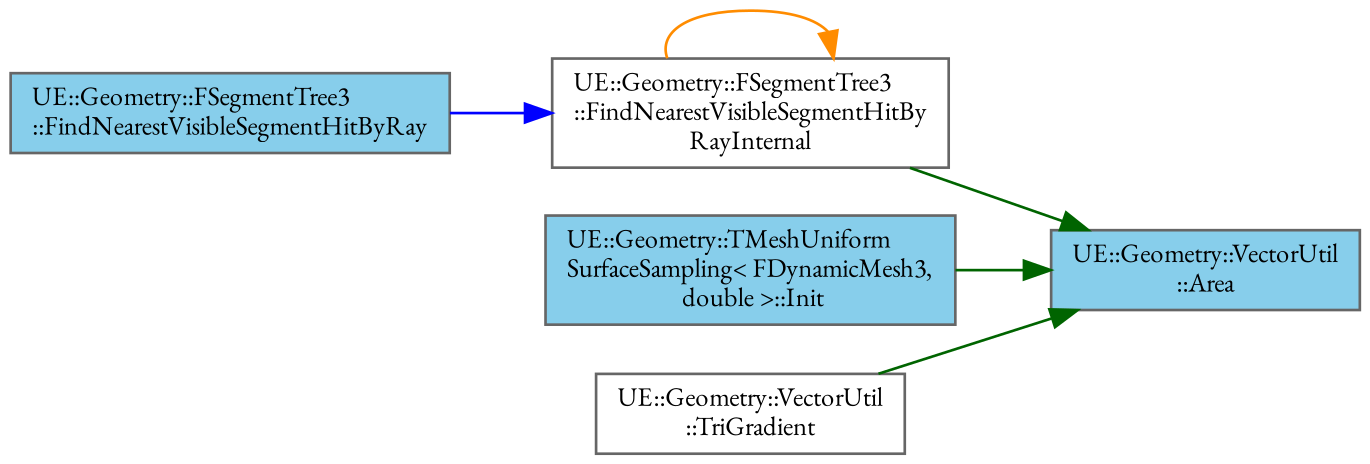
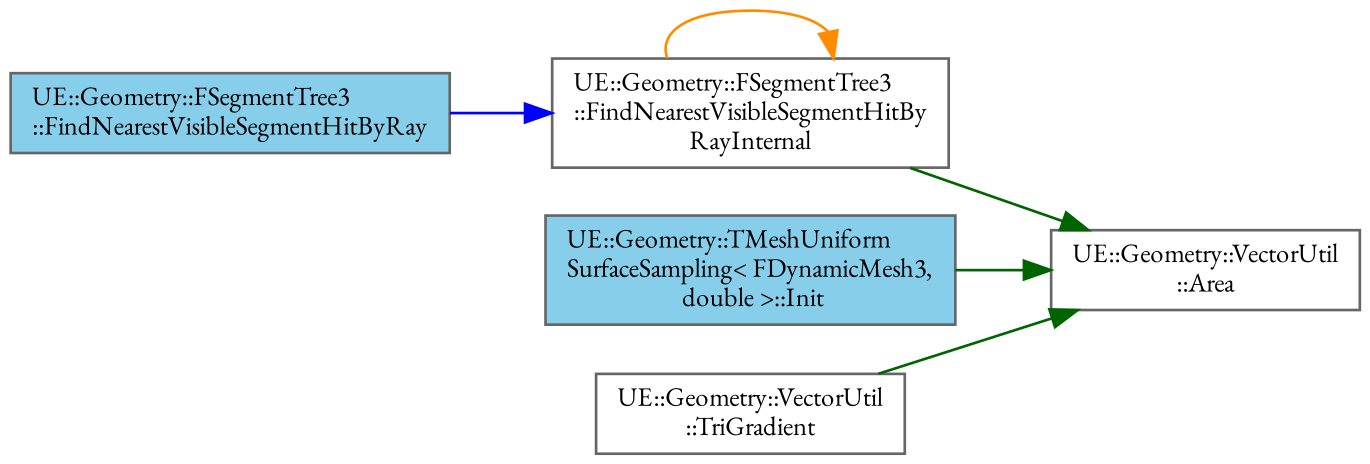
(1205, 270) -> (1205, 270)
